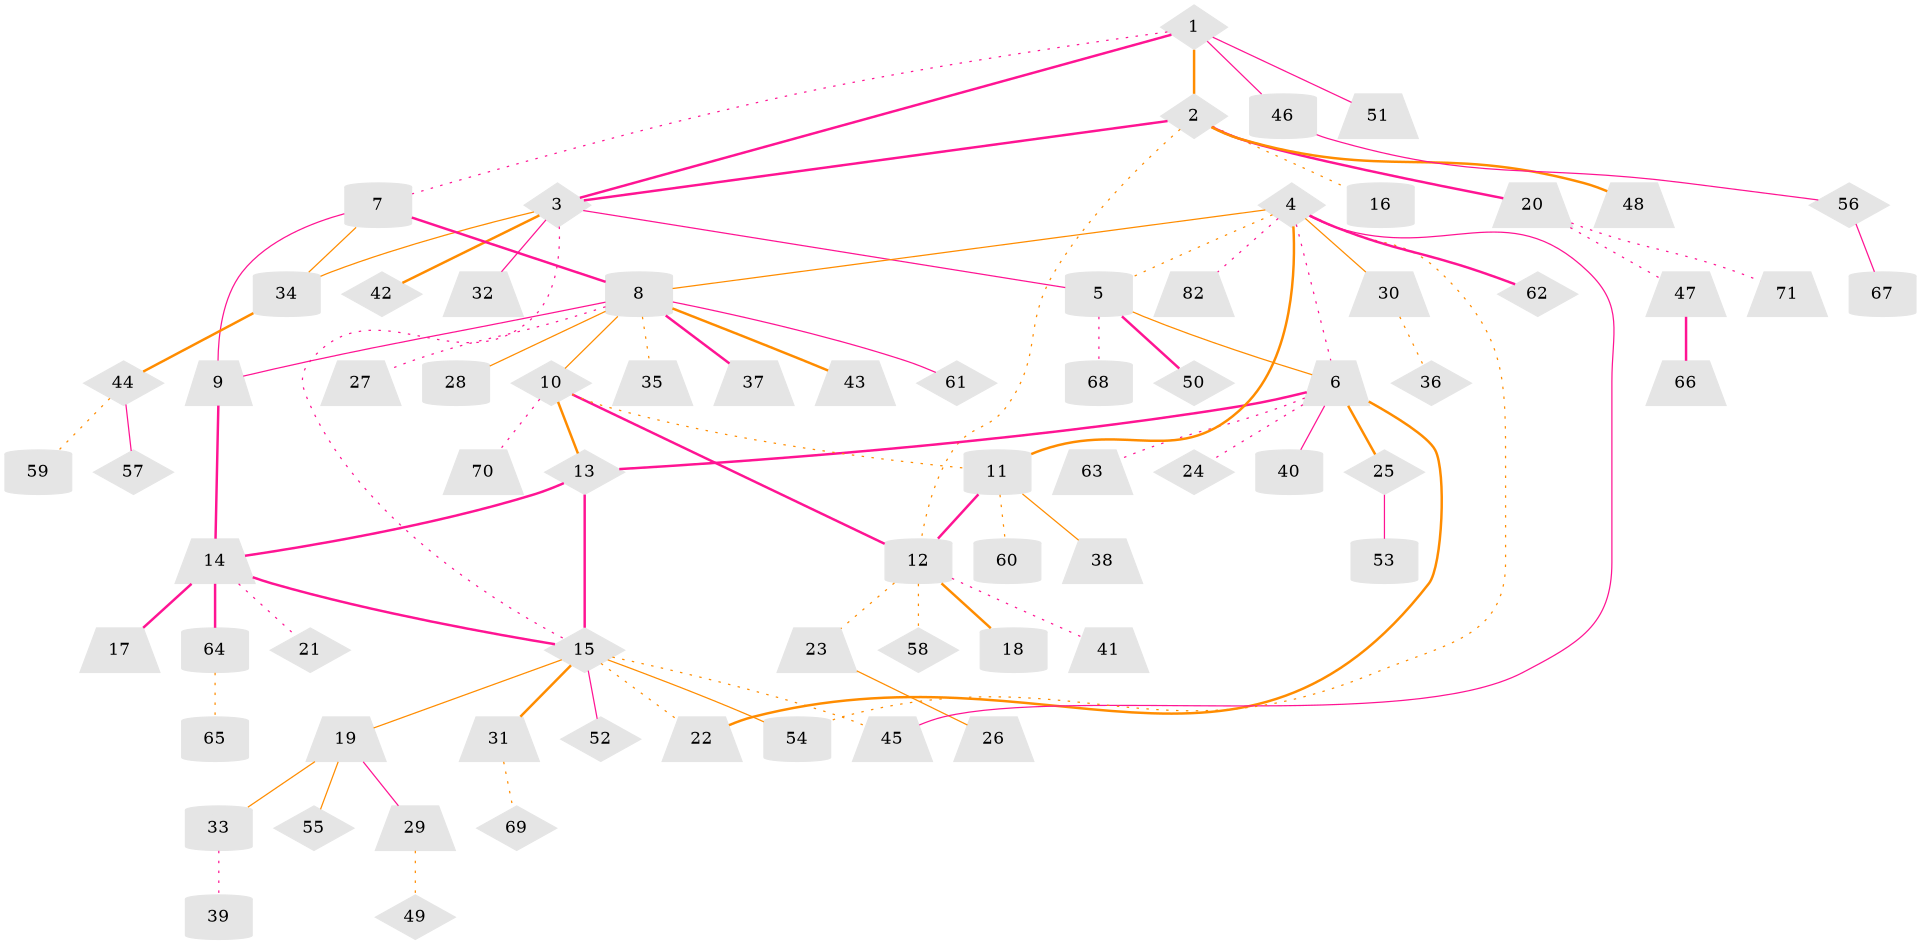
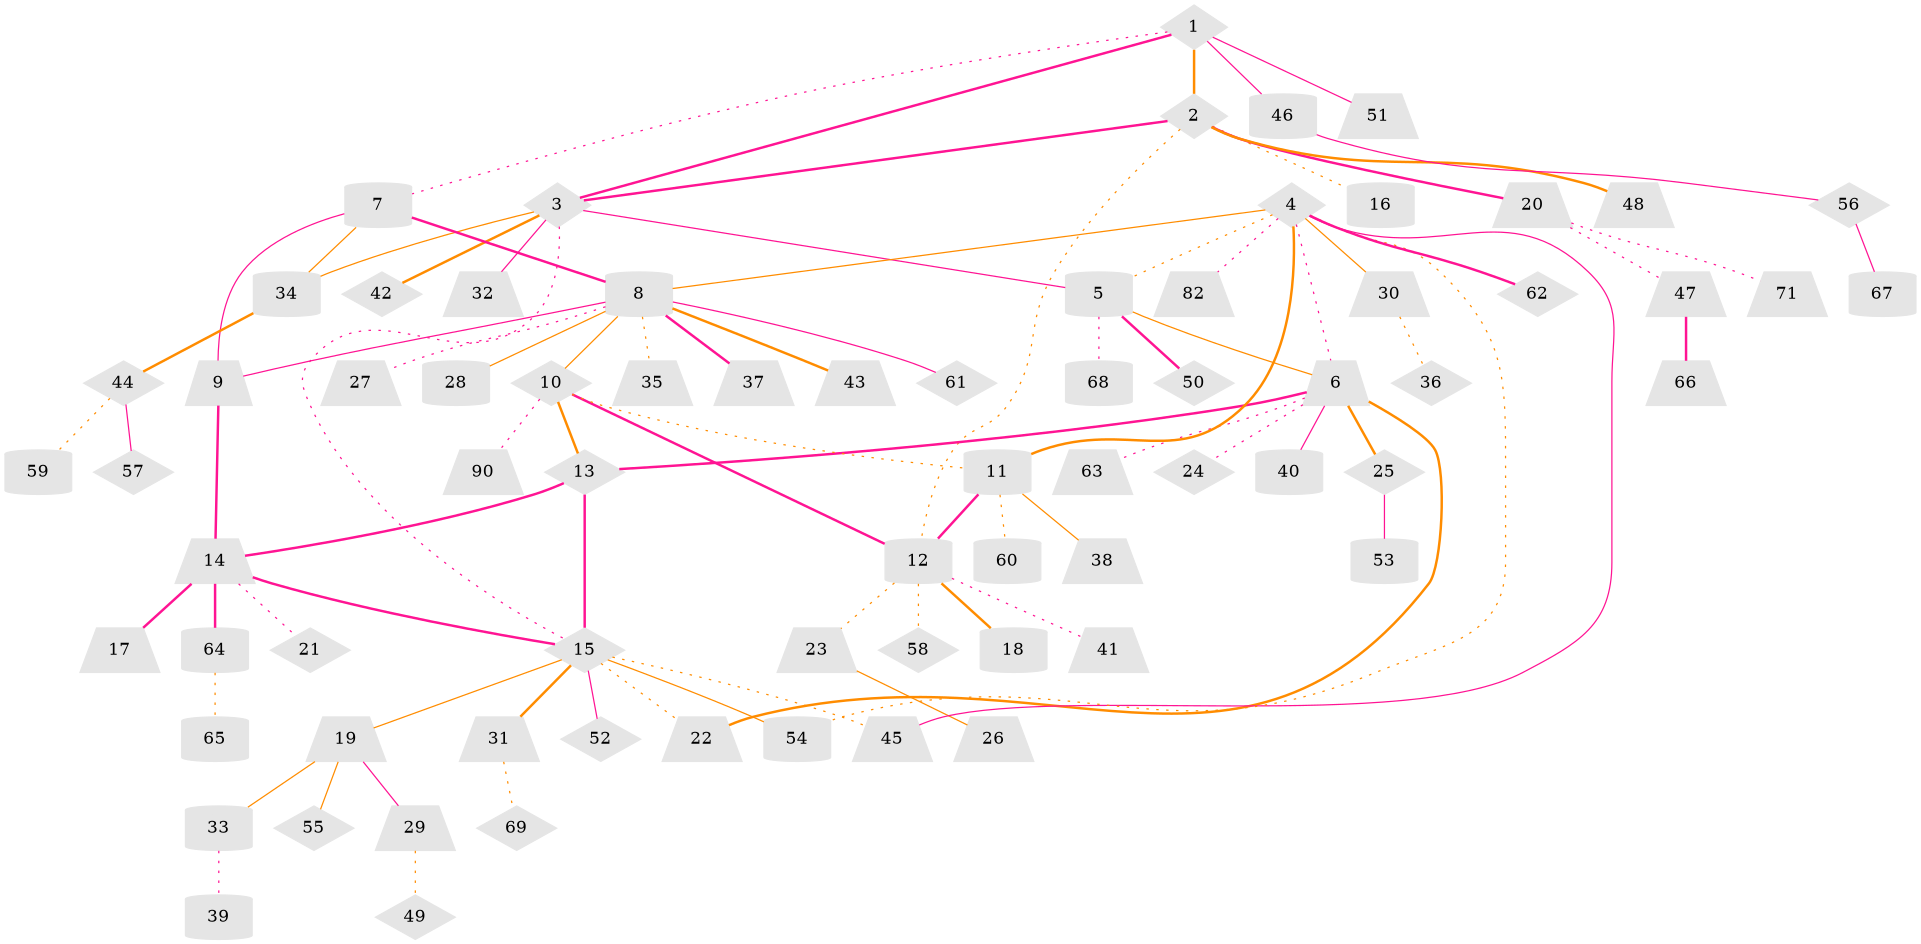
(483, 472) -> (483, 472)
